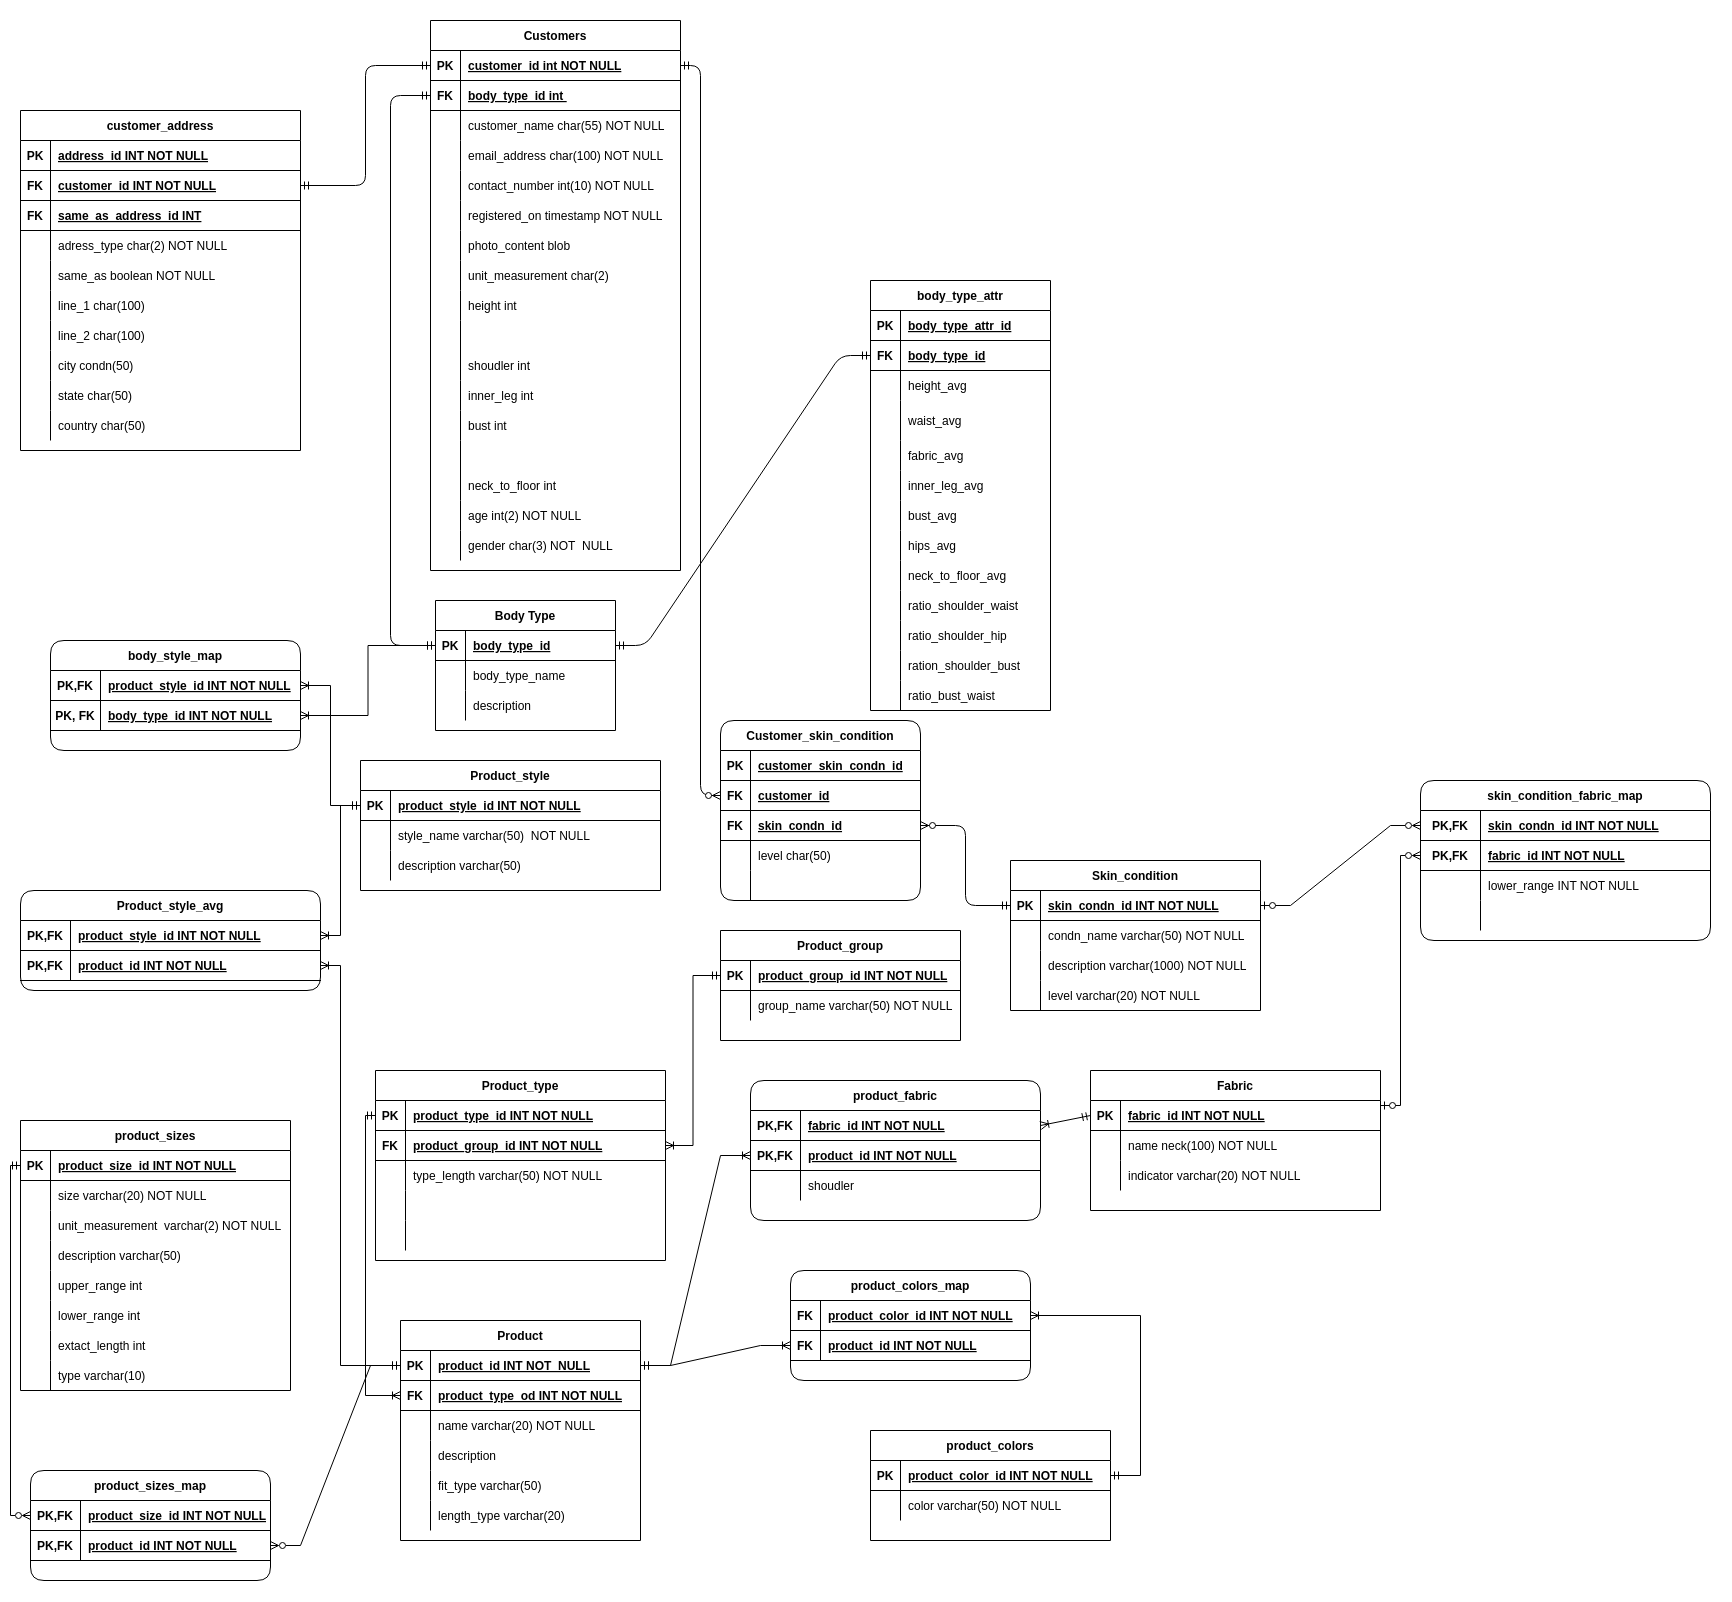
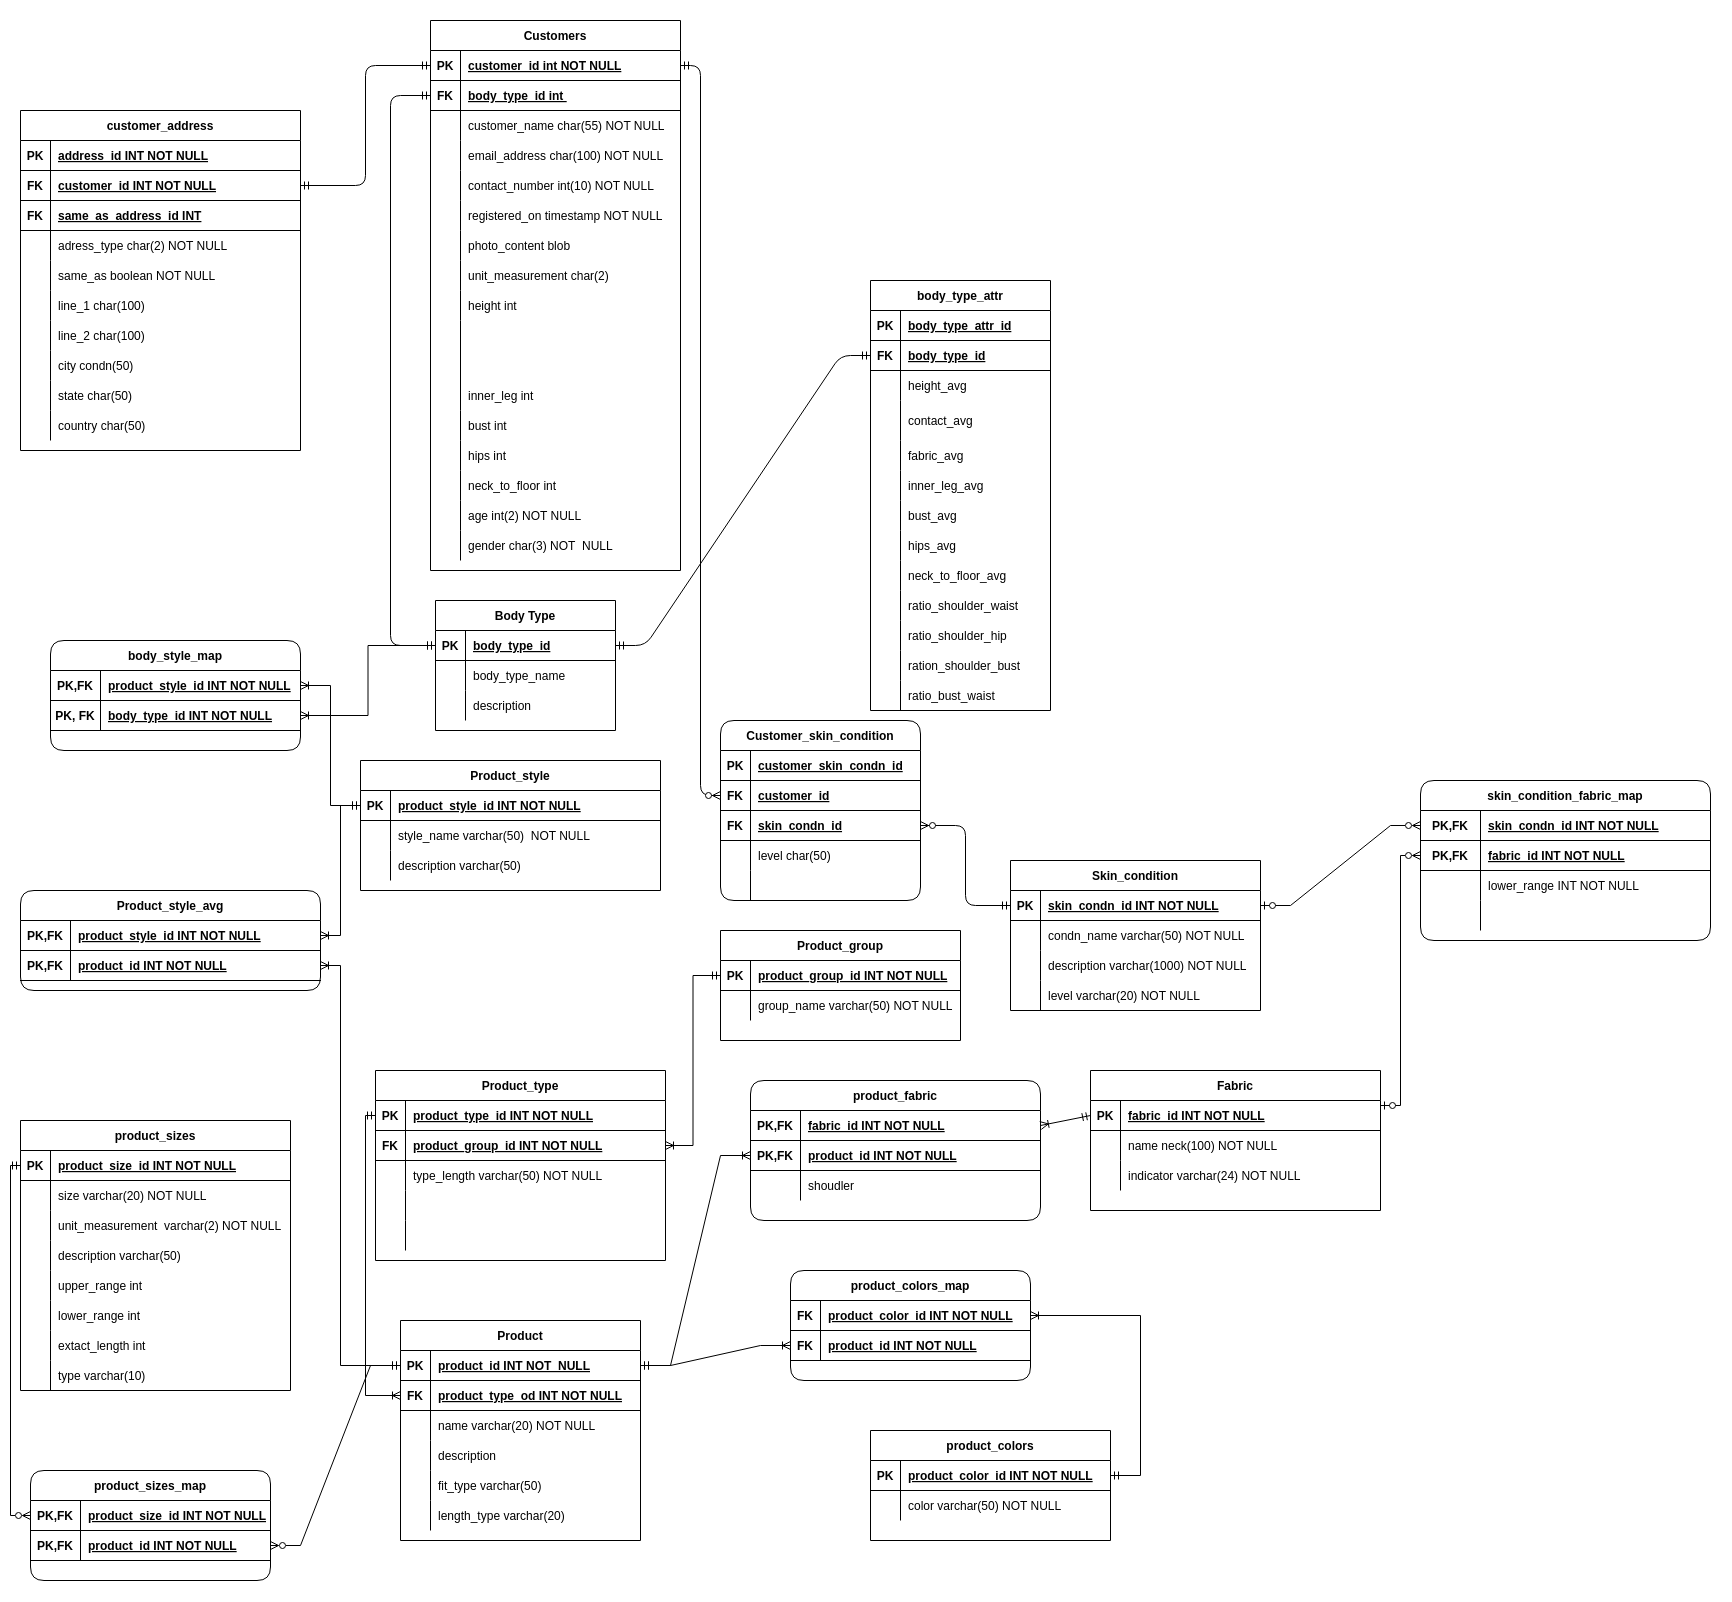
(571, 366) -> none
(937, 421) -> (945, 421)
none -> (571, 456)
(1221, 1176) -> (1221, 1176)
